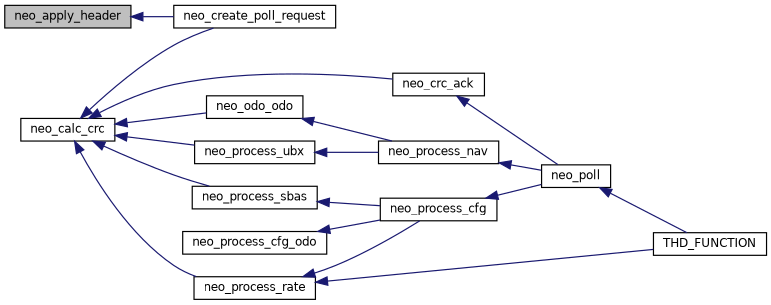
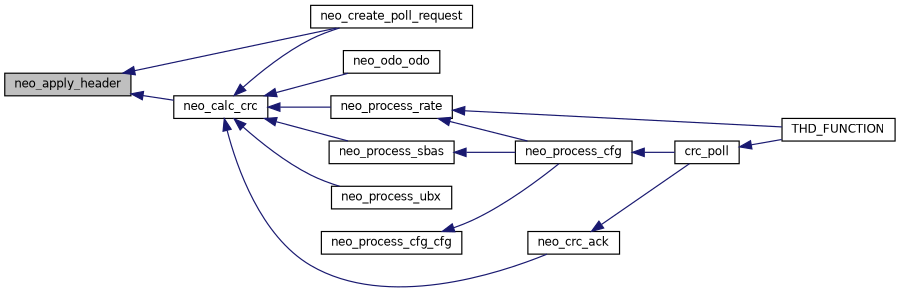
none -> (158, 98)
(439, 152) -> none
(576, 176) -> (707, 152)
(255, 243) -> (392, 243)
